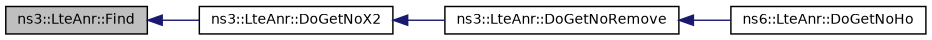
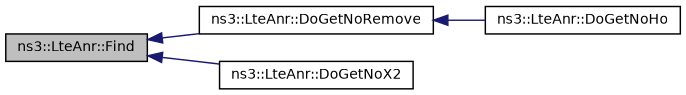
(426, 20) -> (181, 36)
(828, 20) -> (583, 20)
